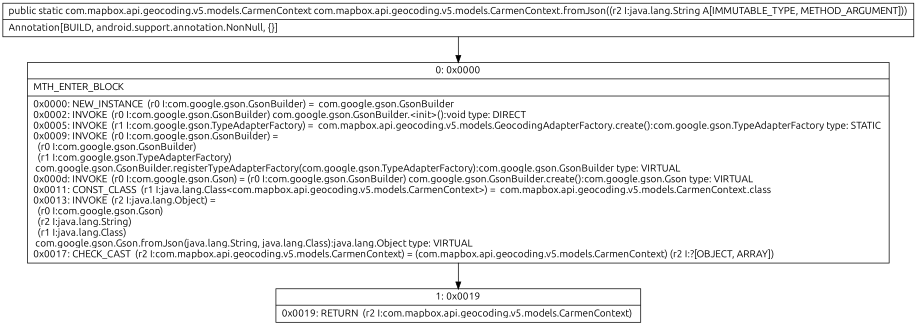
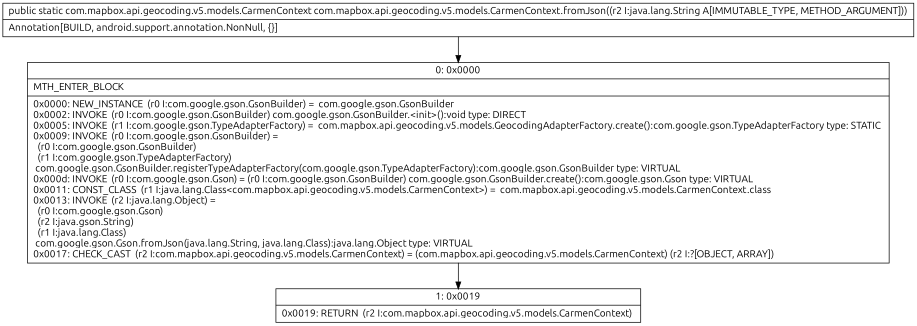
(83, 222) -> (84, 222)
